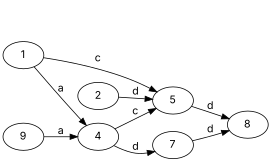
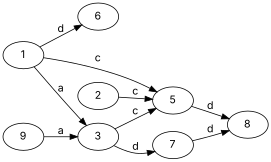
none -> (98, 17)
(136, 92) -> (136, 92)
(98, 137) -> (98, 137)
